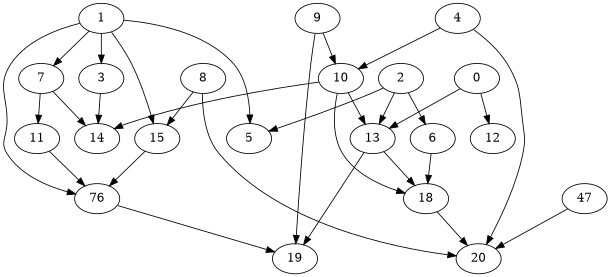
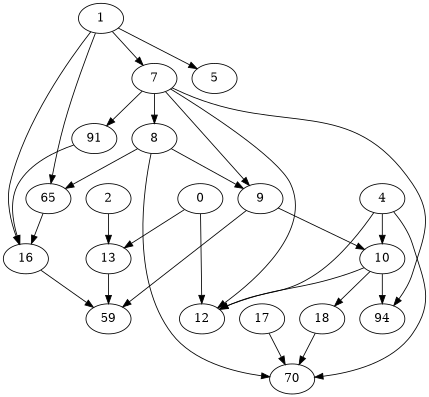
(101, 78) -> none
none -> (154, 104)
(355, 105) -> (310, 284)
(328, 110) -> none
none -> (205, 135)
(37, 139) -> (94, 139)
(97, 139) -> (382, 319)
(157, 139) -> (48, 199)
(433, 139) -> none
none -> (204, 166)
(397, 166) -> none
none -> (288, 181)
(97, 199) -> (26, 259)
(585, 199) -> (262, 319)
(295, 259) -> (109, 319)
(479, 259) -> (292, 379)
none -> (312, 277)
